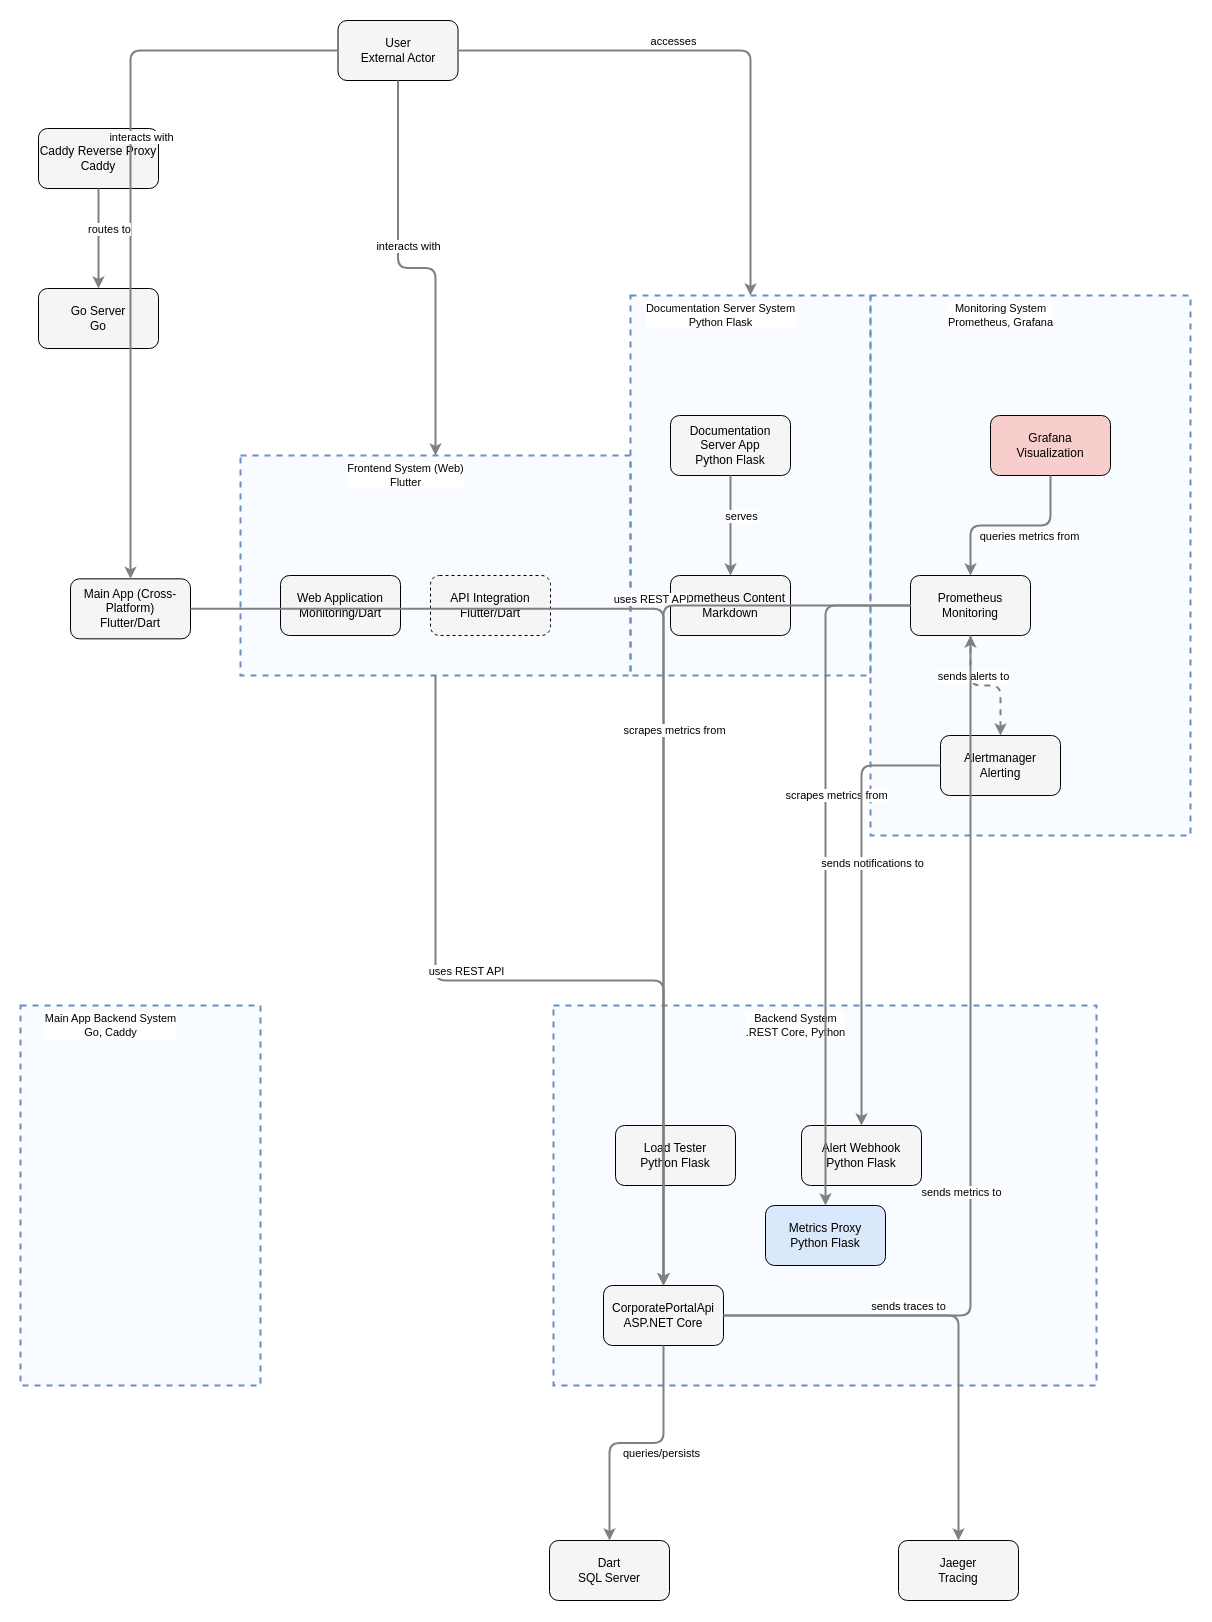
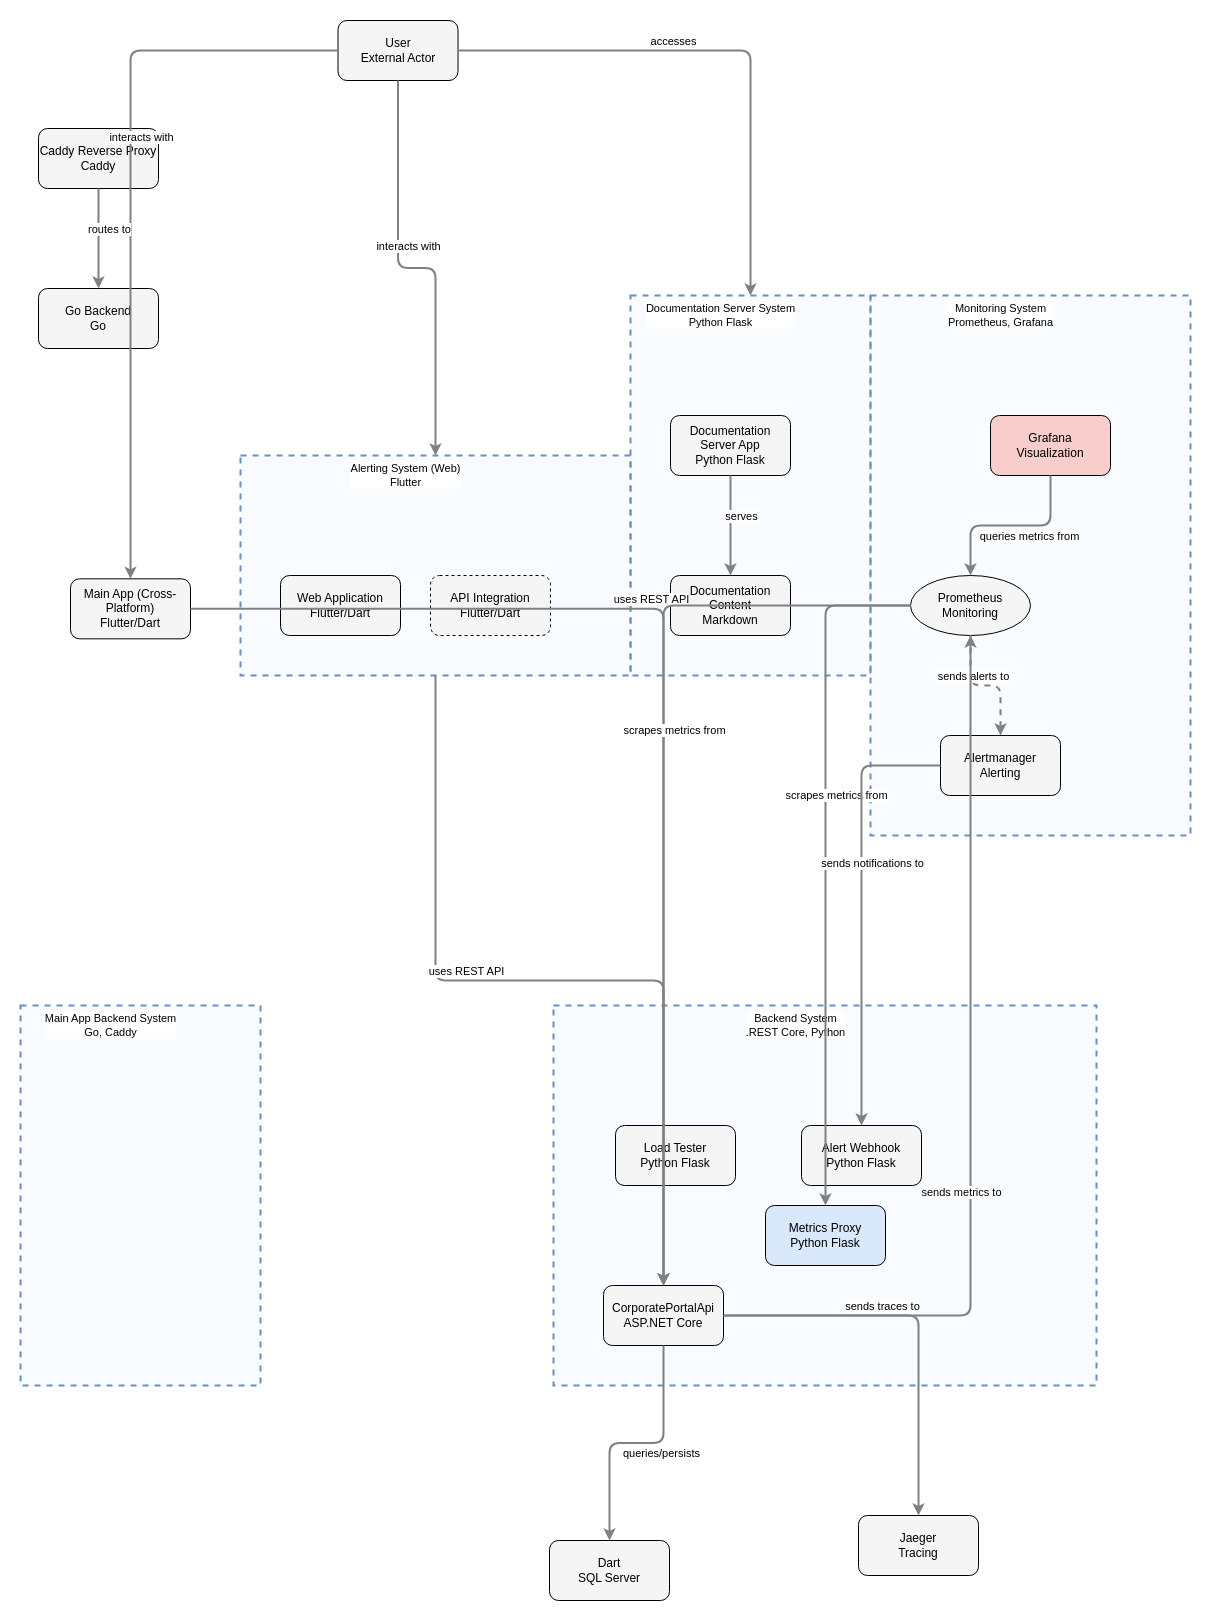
(99, 319) -> (99, 319)
(406, 476) -> (406, 476)
(341, 606) -> (341, 606)
(731, 606) -> (731, 606)
(971, 606) -> (971, 606)
(959, 1571) -> (919, 1546)
